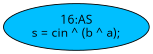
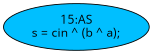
(76, 27) -> (76, 27)
